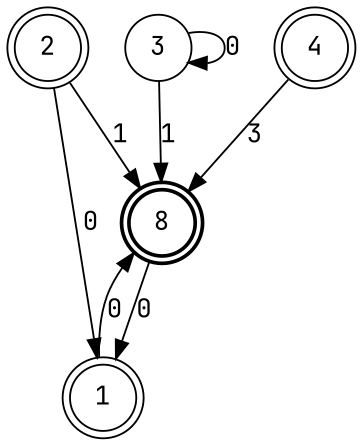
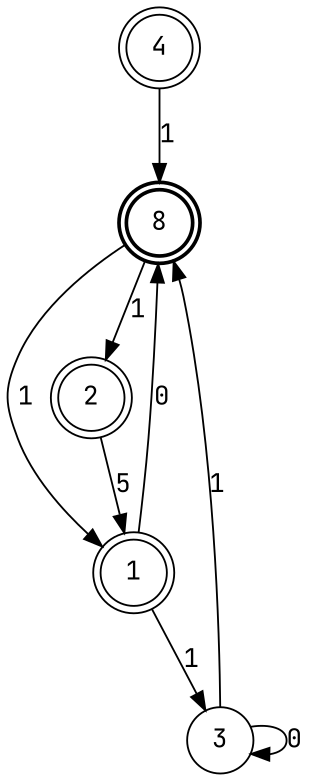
(100, 127) -> (129, 302)
(255, 135) -> (168, 135)
(91, 223) -> (124, 485)
(145, 310) -> (26, 398)
none -> (174, 652)
